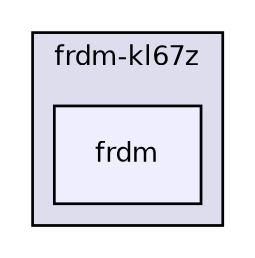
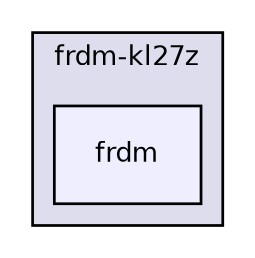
(128, 58) -> (128, 58)
